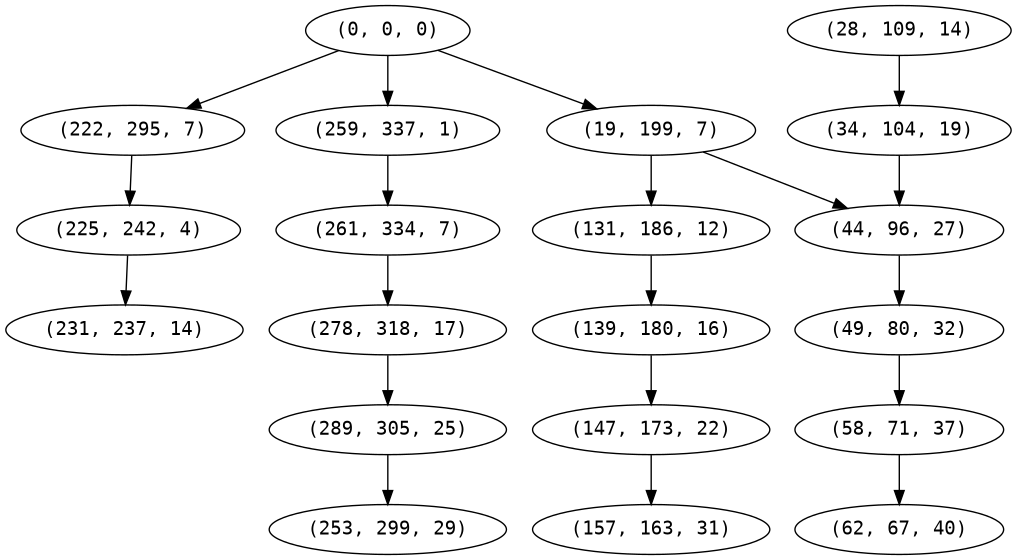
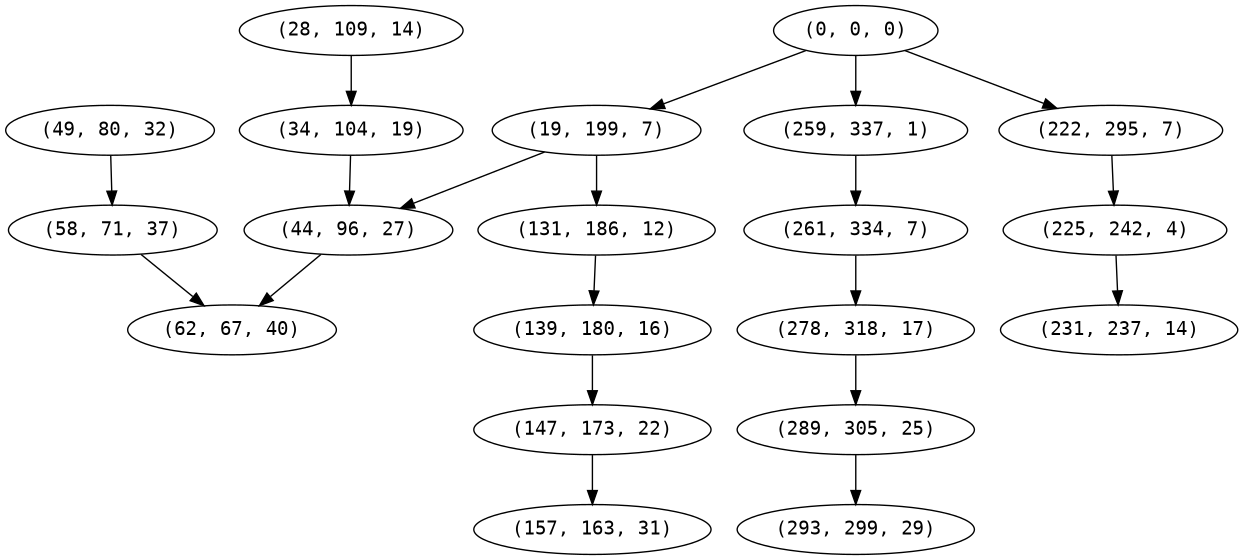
(899, 273) -> (296, 276)
(388, 529) -> (856, 529)
